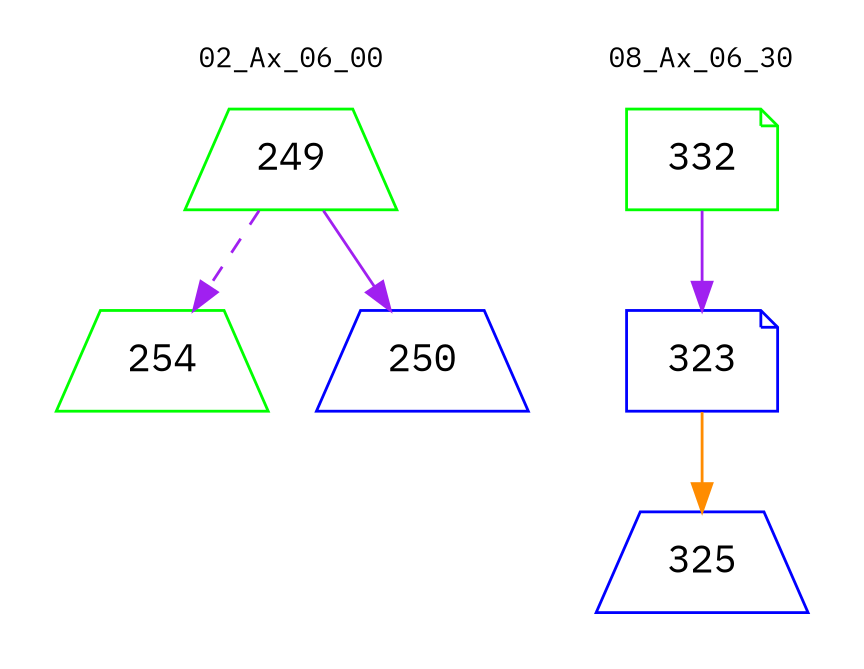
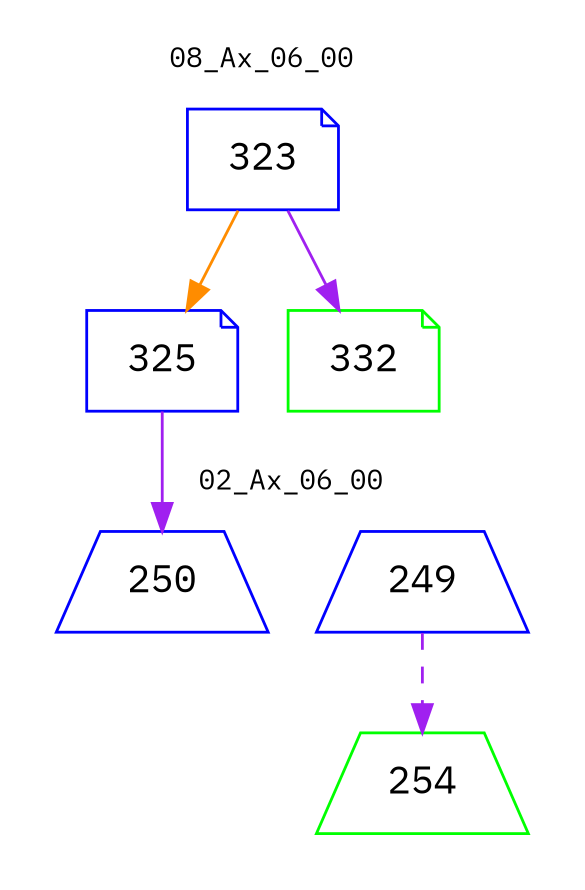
(702, 60) -> (263, 60)
(291, 159) -> (422, 582)
(702, 246) -> (307, 248)
(349, 249) -> (162, 473)
(702, 562) -> (162, 361)
